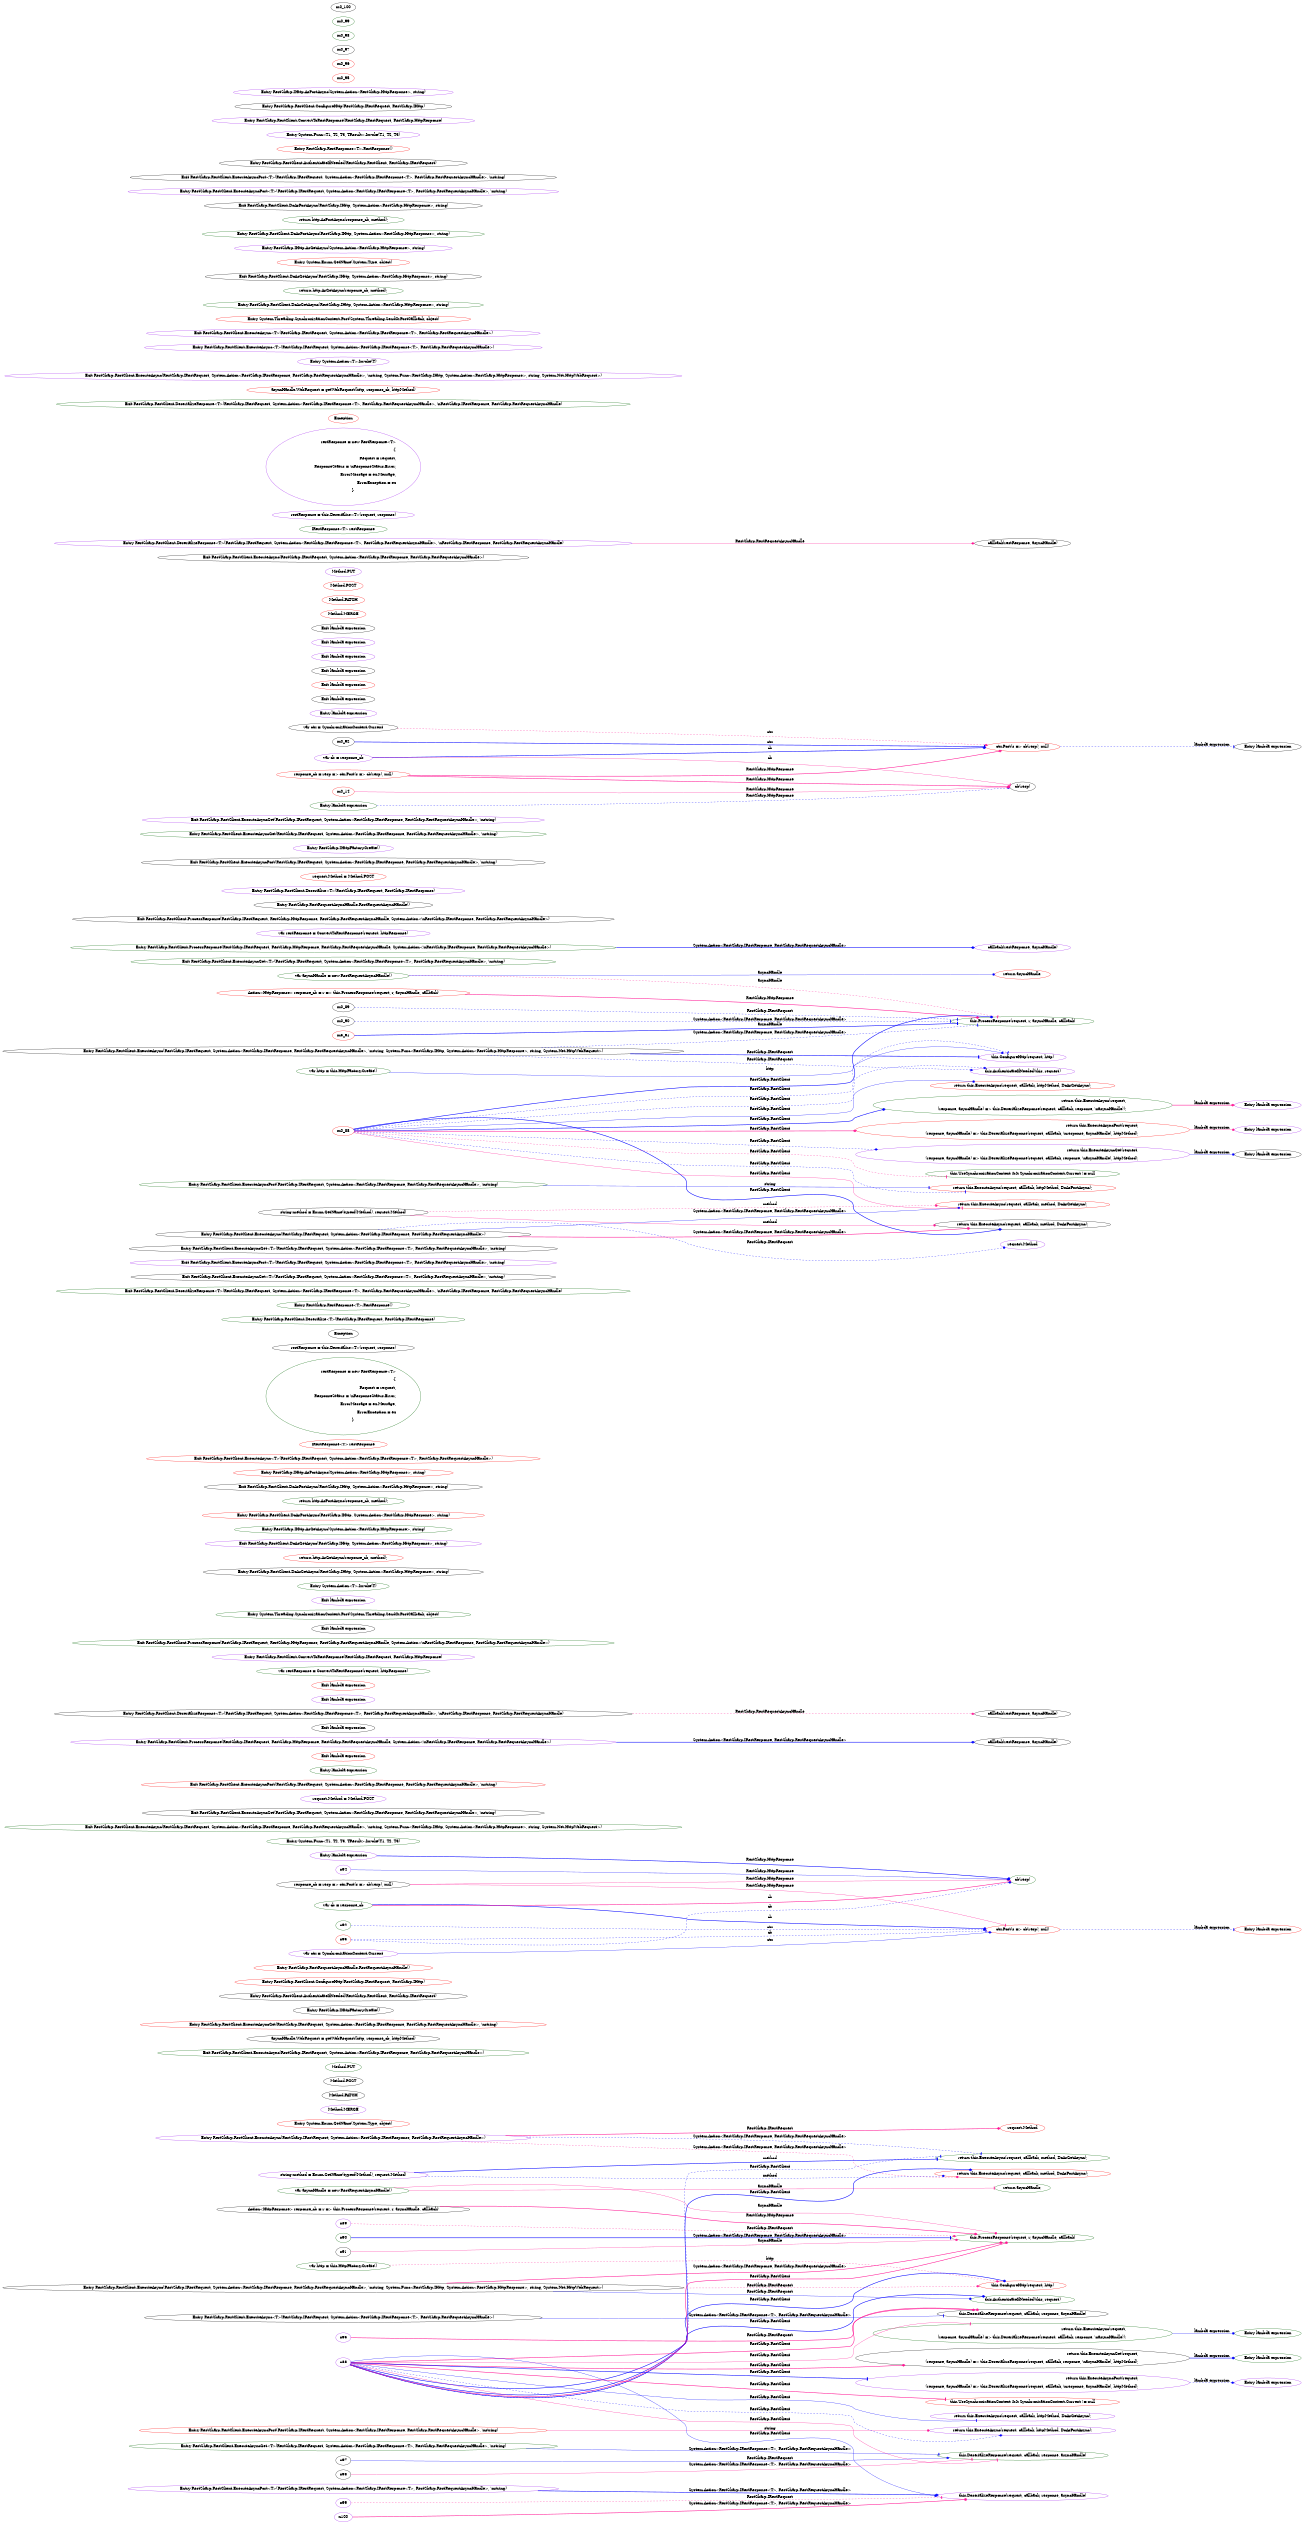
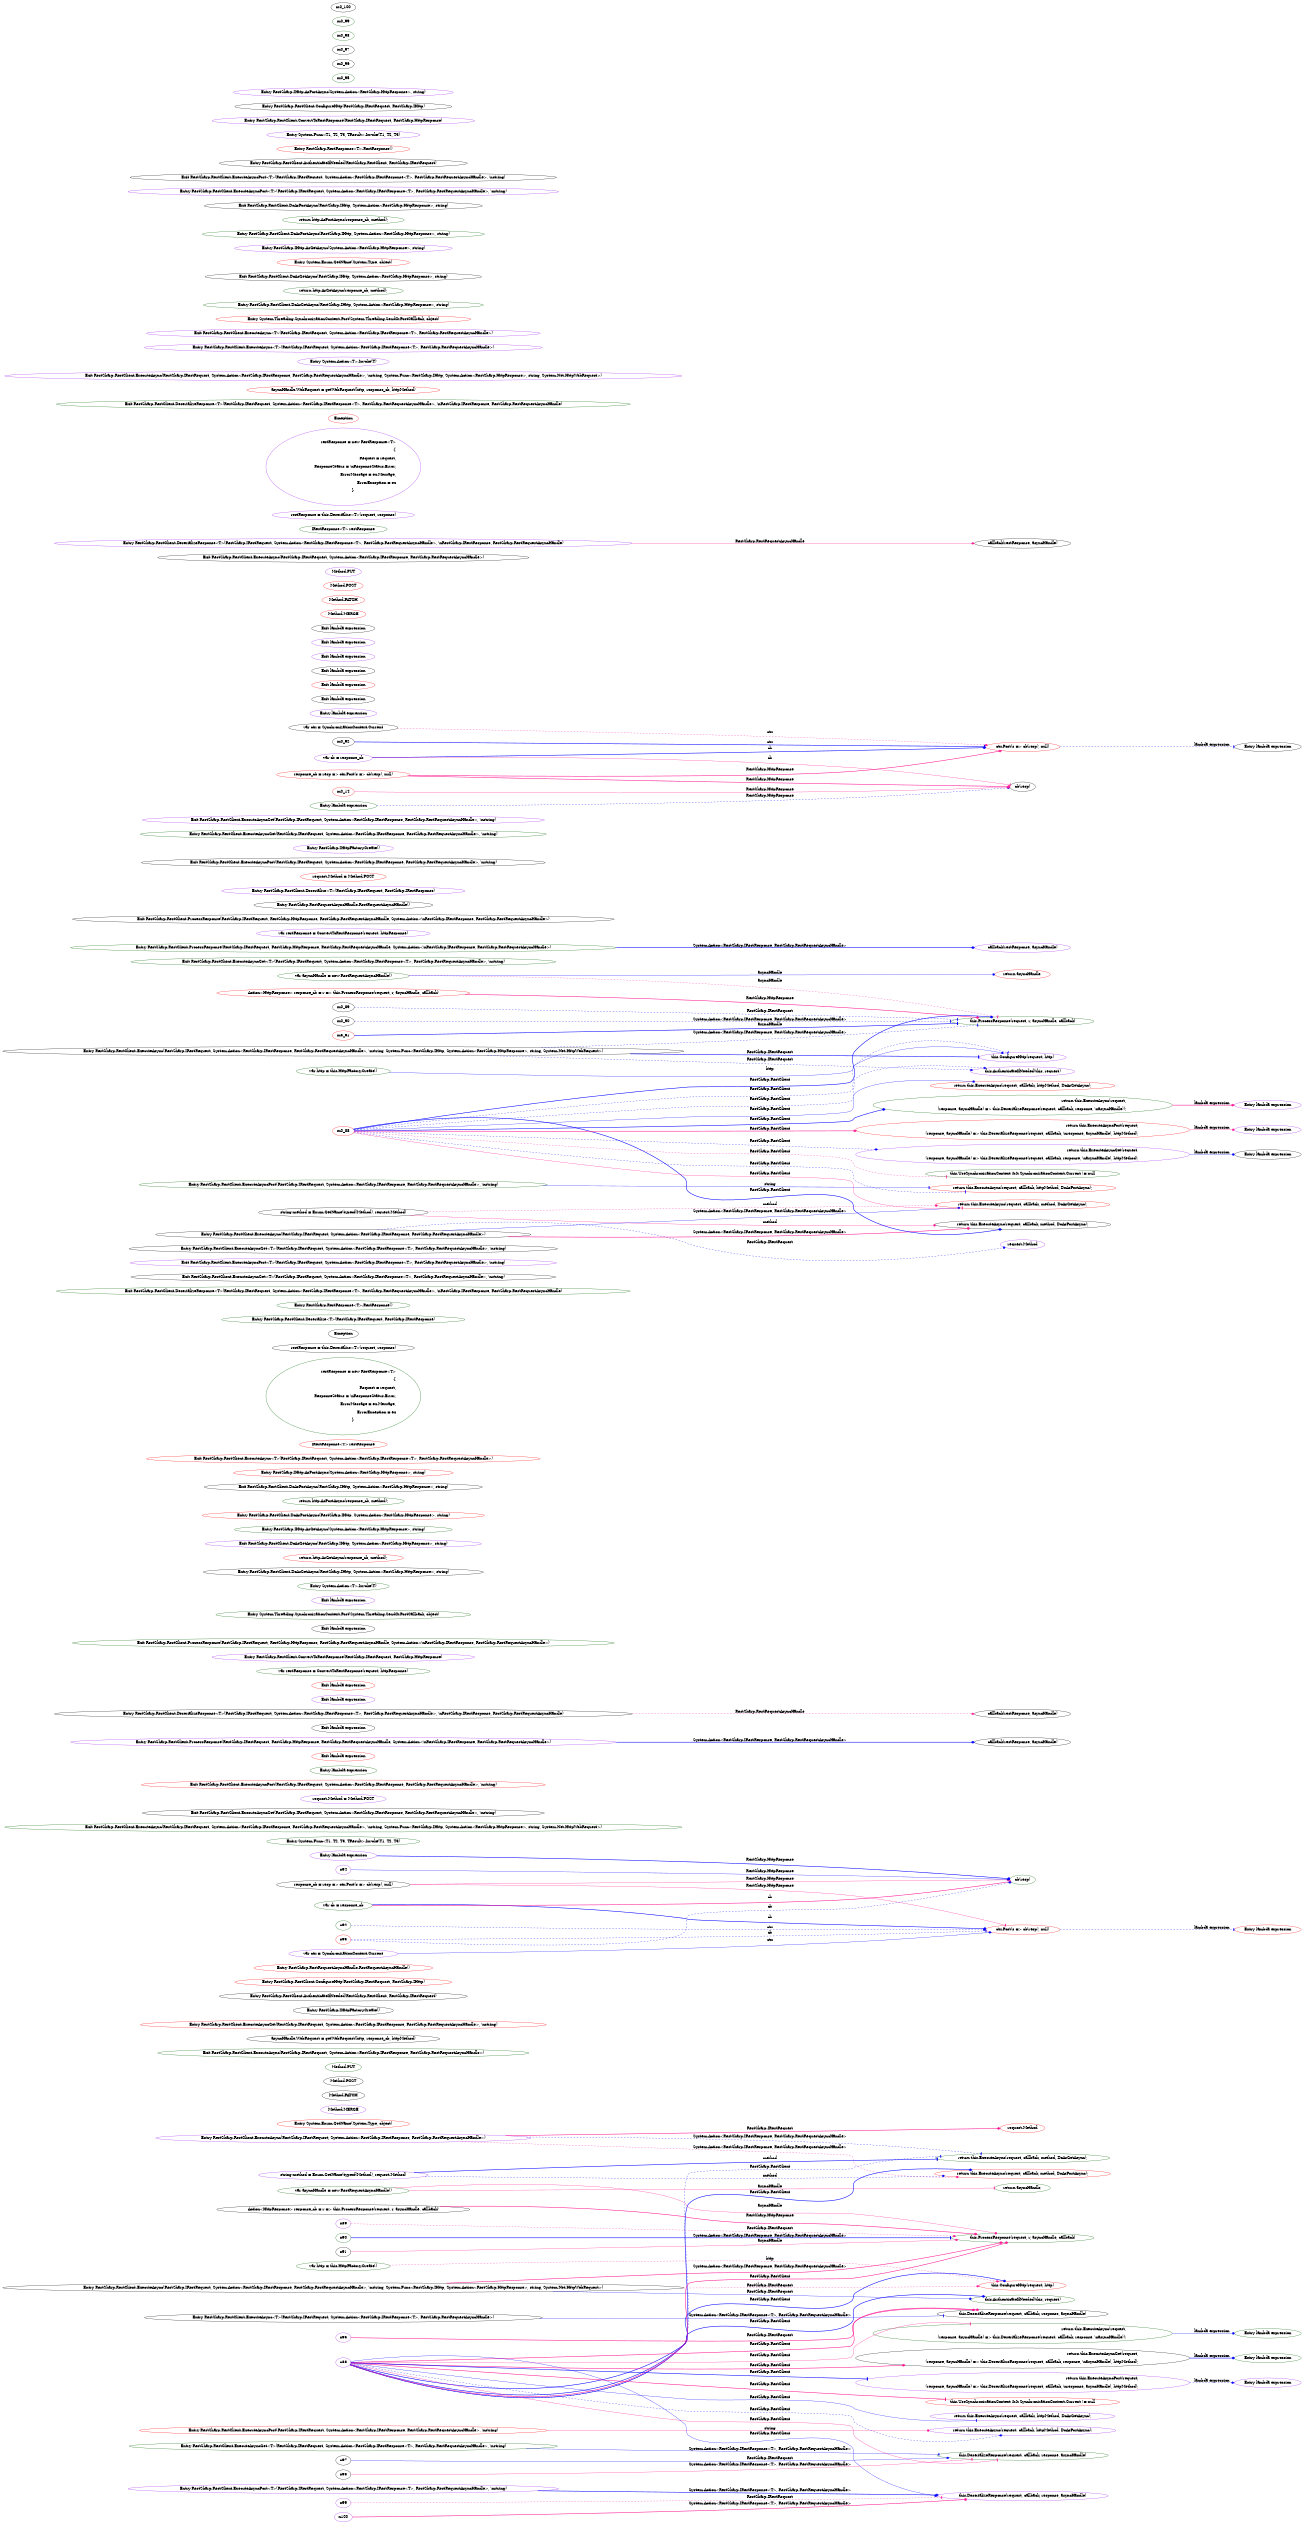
(343, 64) -> (343, 64)
(343, 78) -> (343, 78)
